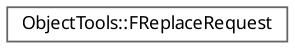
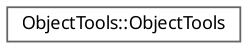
(147, 24) -> (124, 24)
